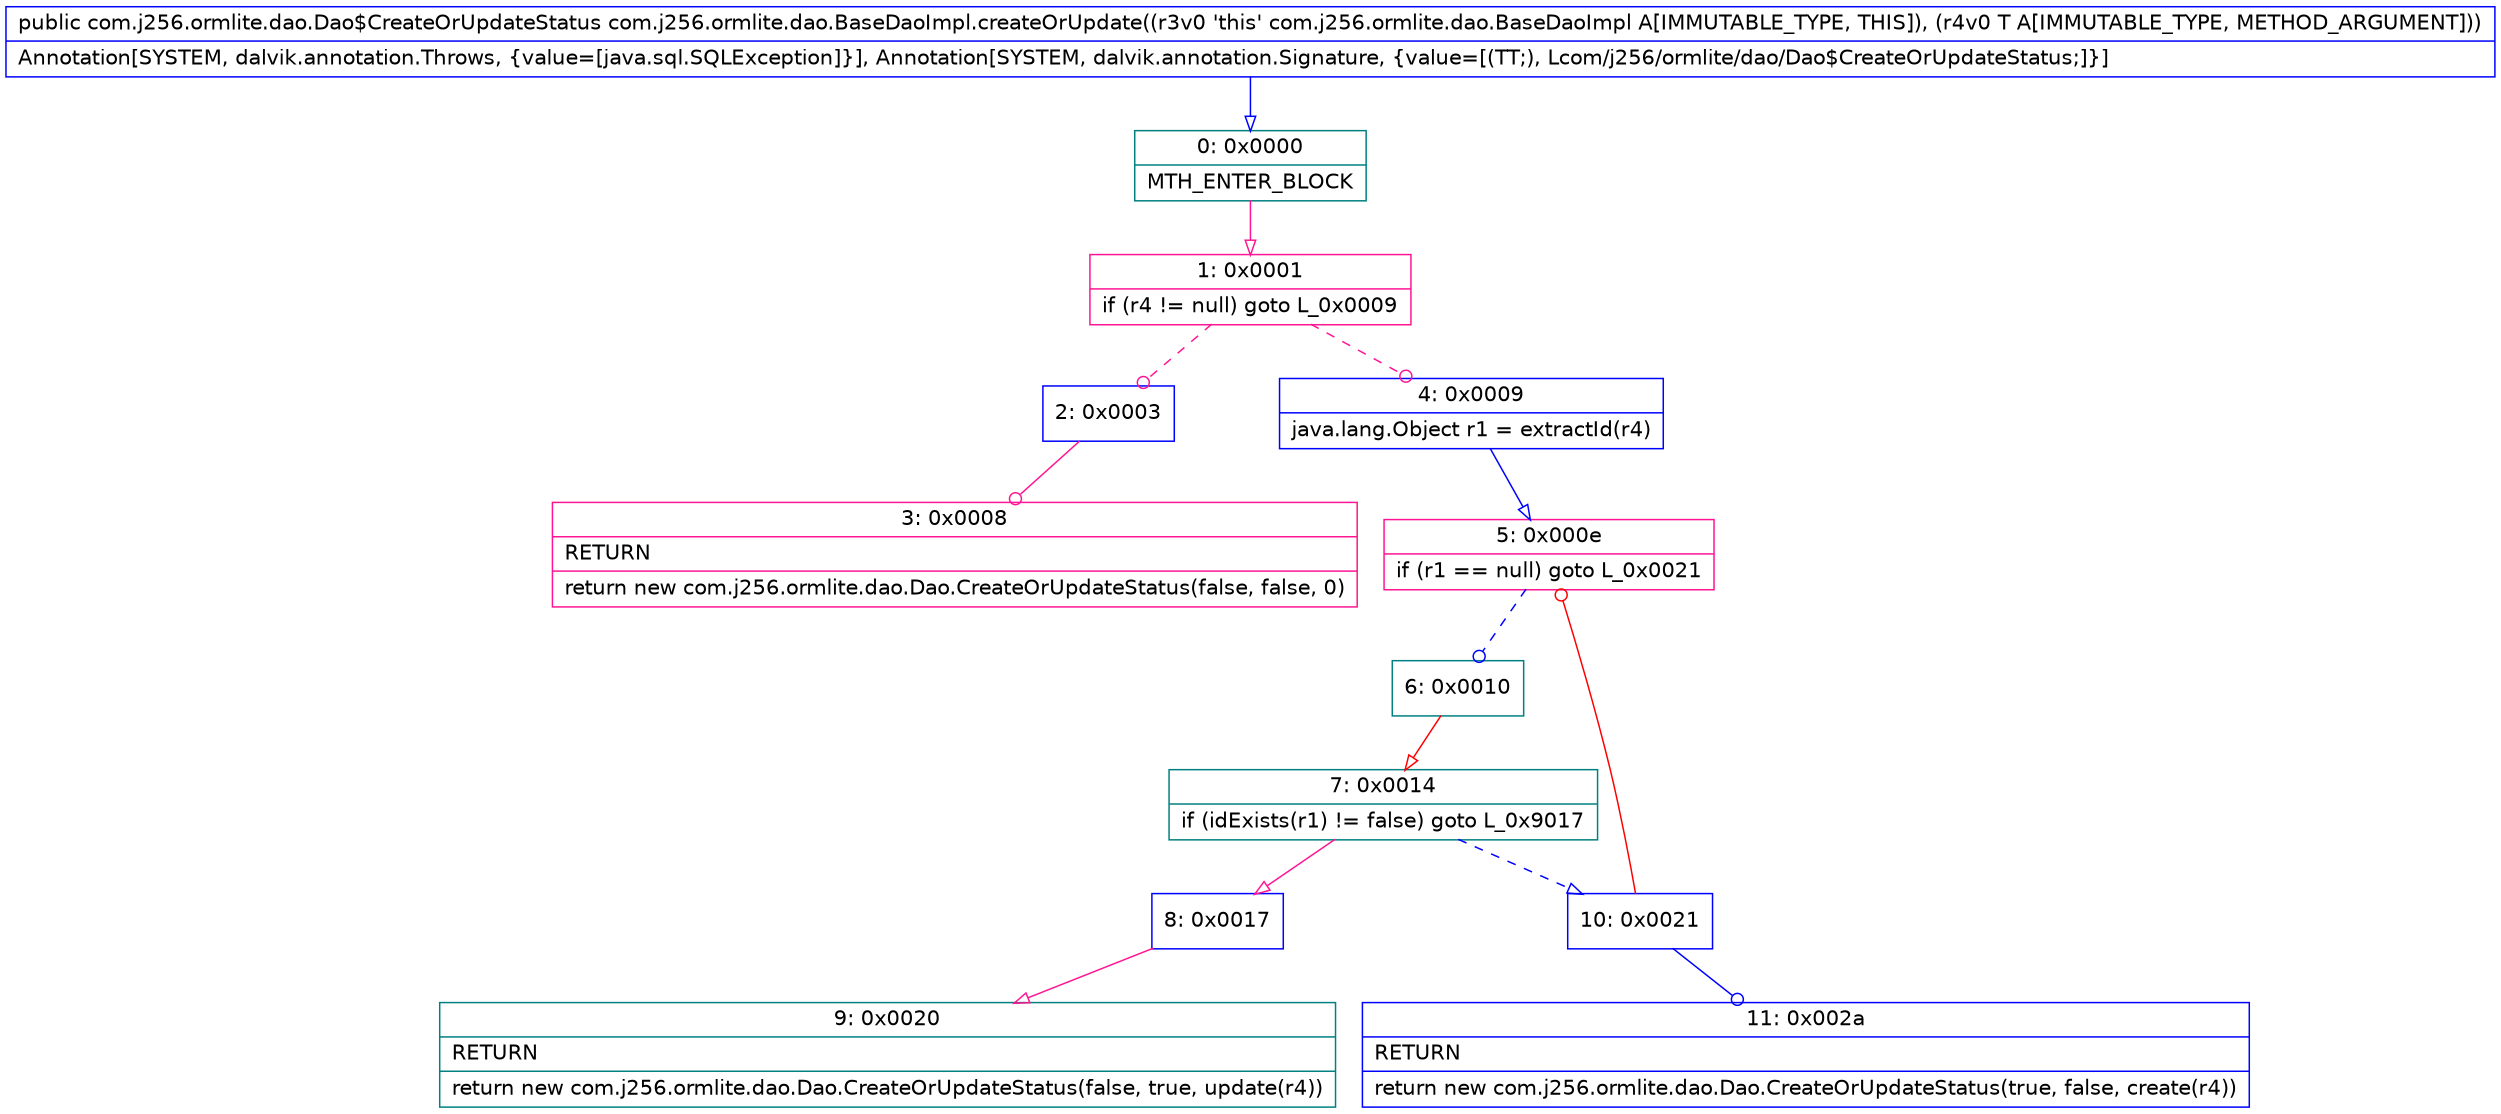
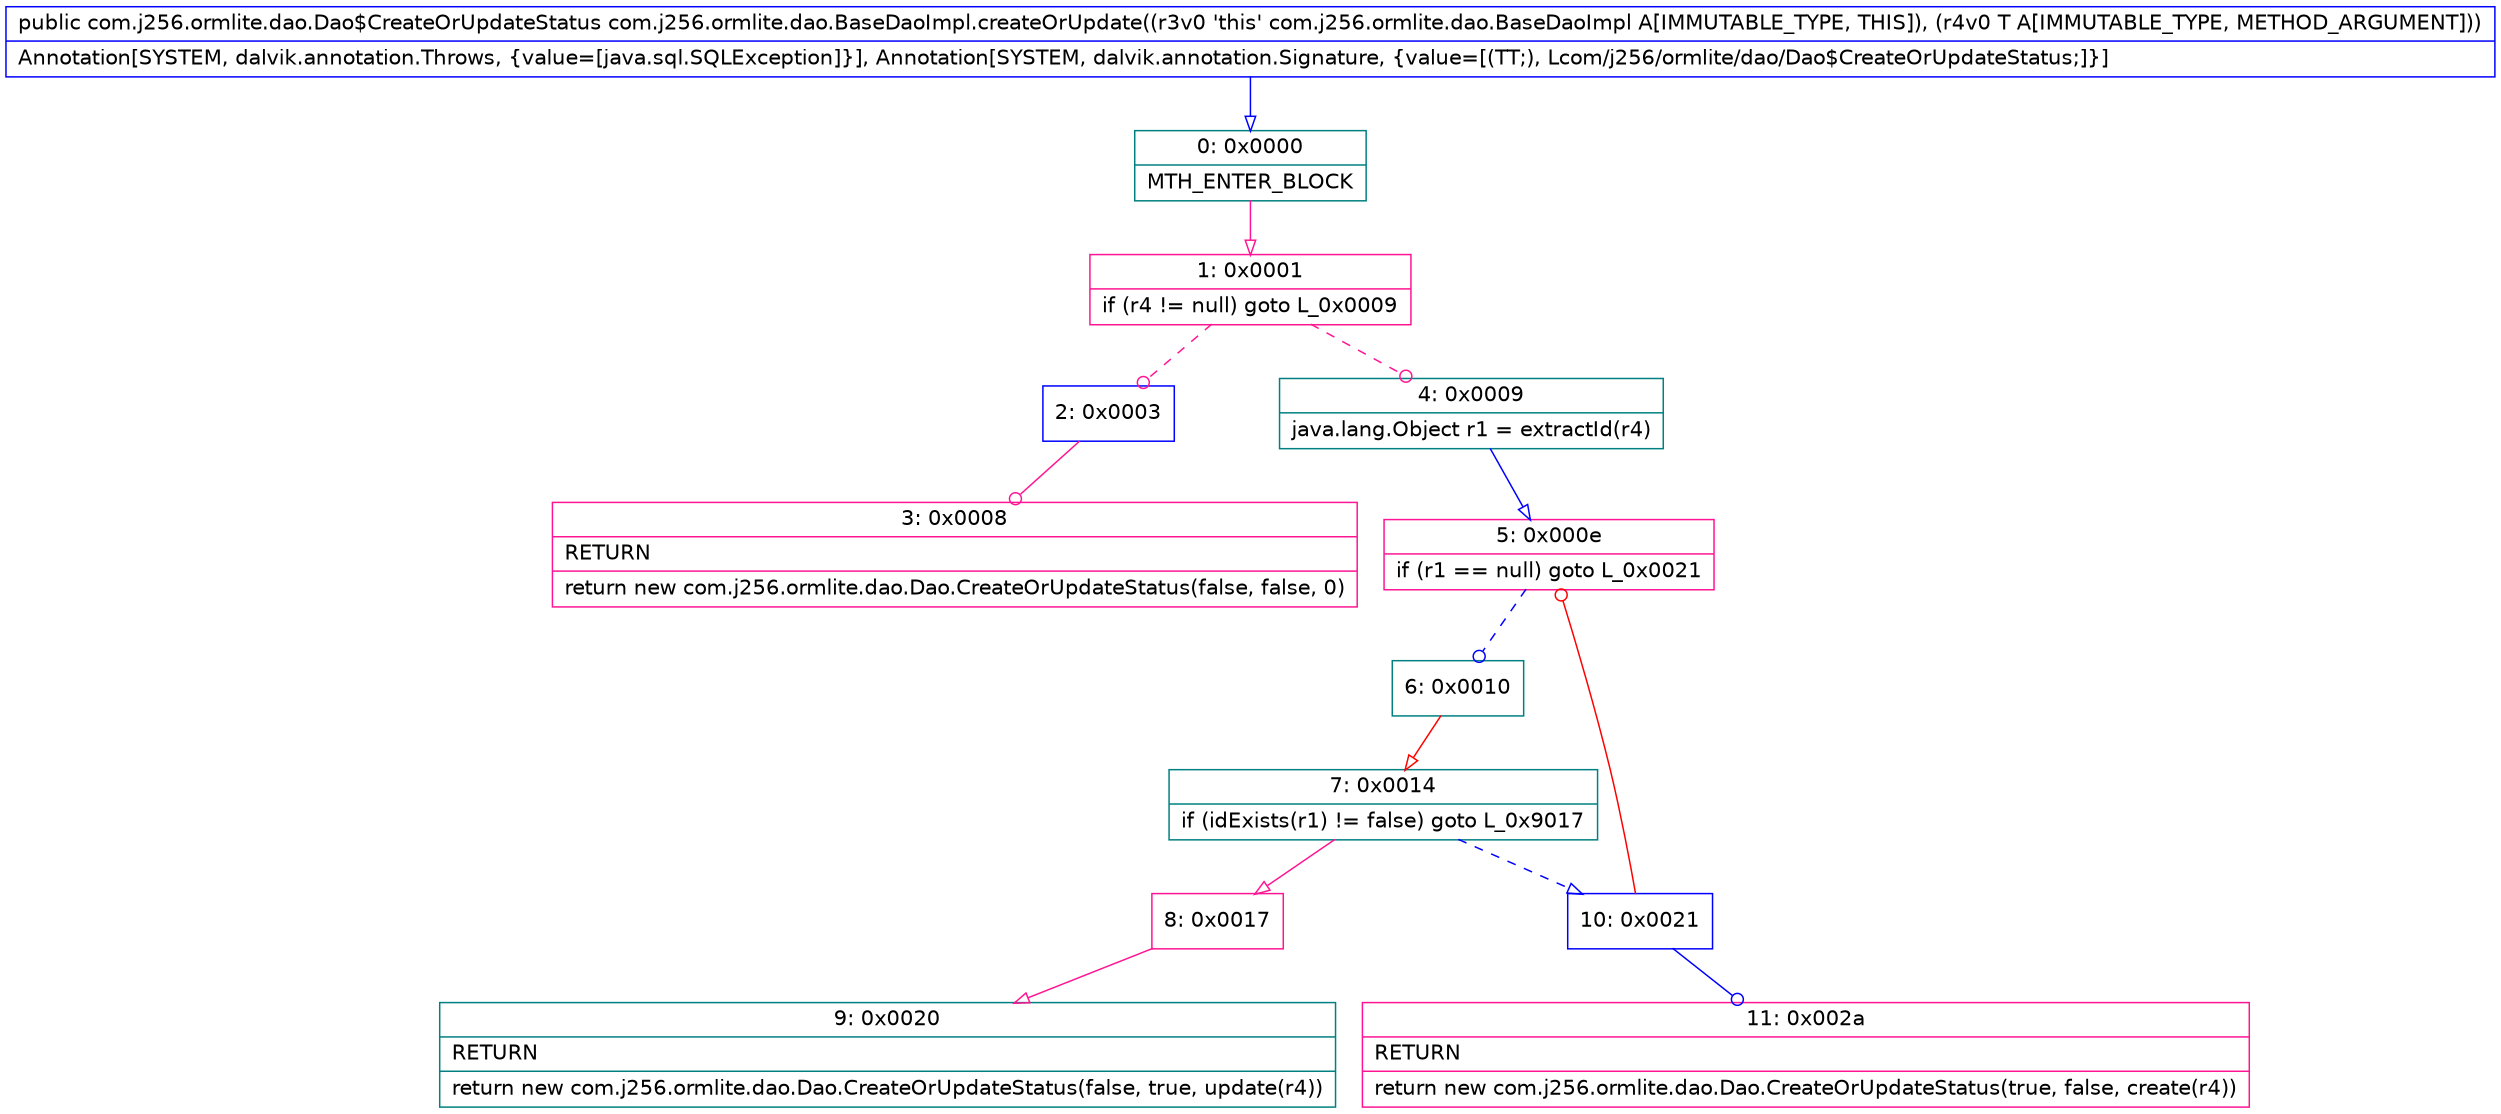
(1471, 414) -> (1471, 414)
(1218, 921) -> (1218, 921)
(1806, 1055) -> (1806, 1055)
